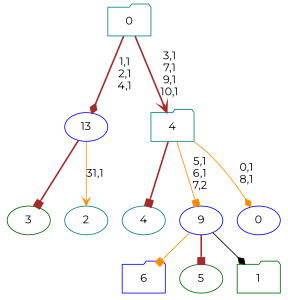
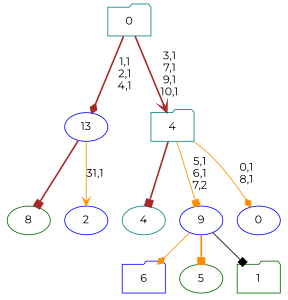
(29, 220) -> (29, 220)
(86, 220) -> (86, 220)
(177, 246) -> (177, 246)
(201, 246) -> (201, 246)
(226, 246) -> (226, 246)
